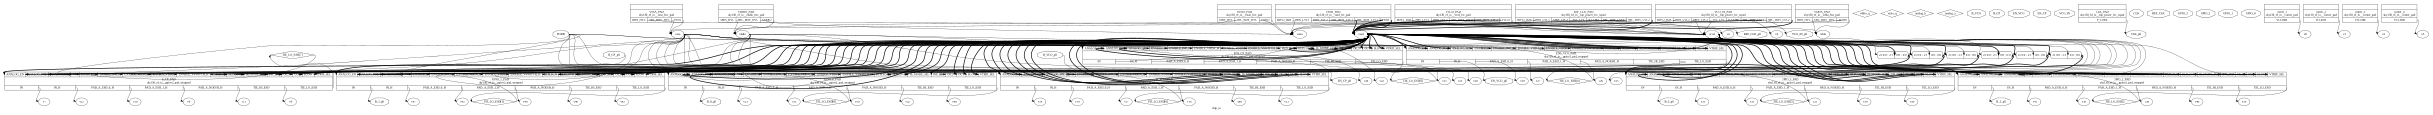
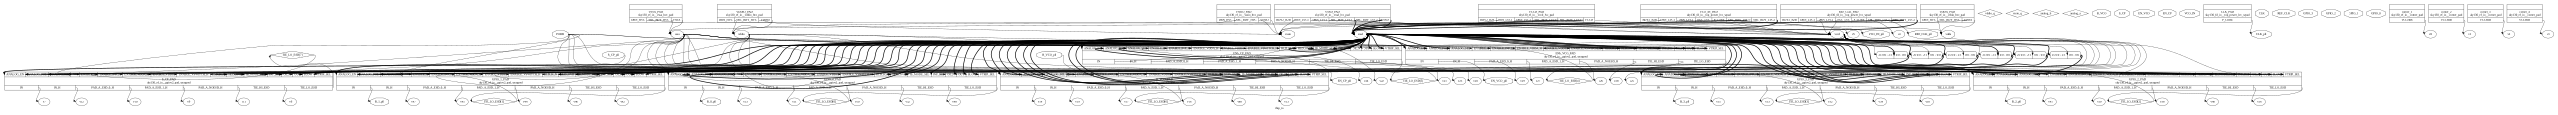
(1414, 24) -> none
(743, 34) -> (741, 34)
none -> (1616, 81)
